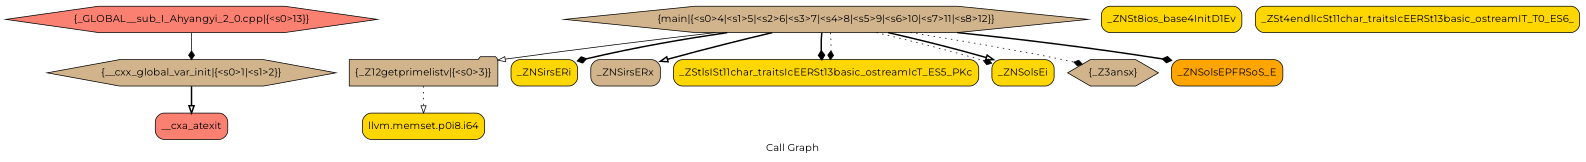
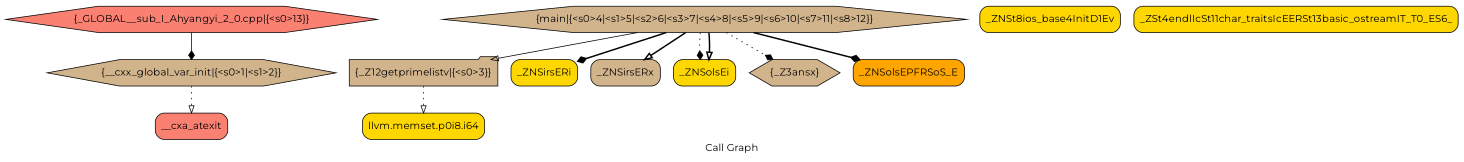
(826, 73) -> none
(192, 96) -> (192, 96)
